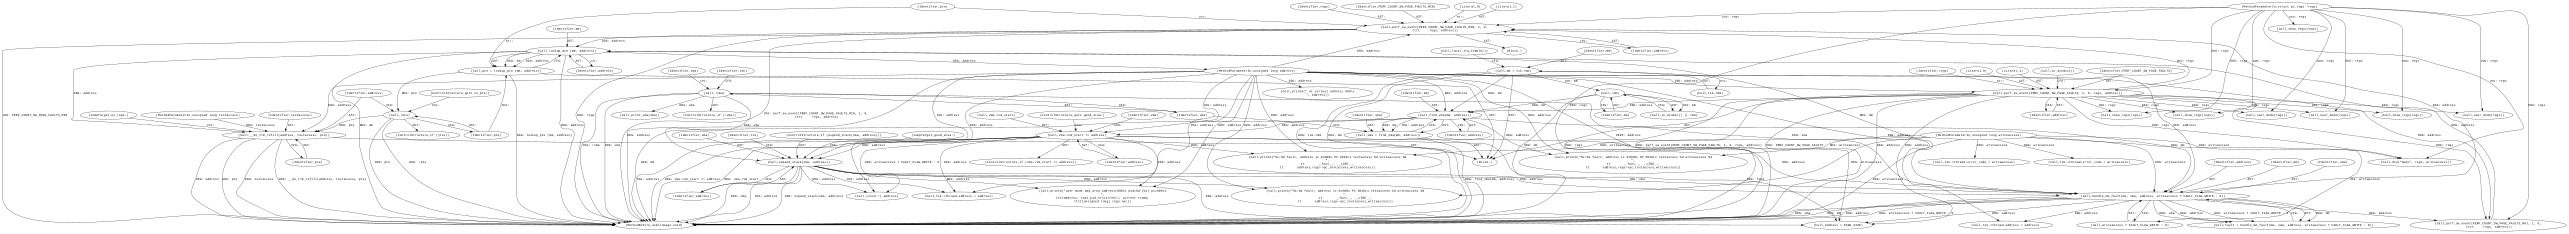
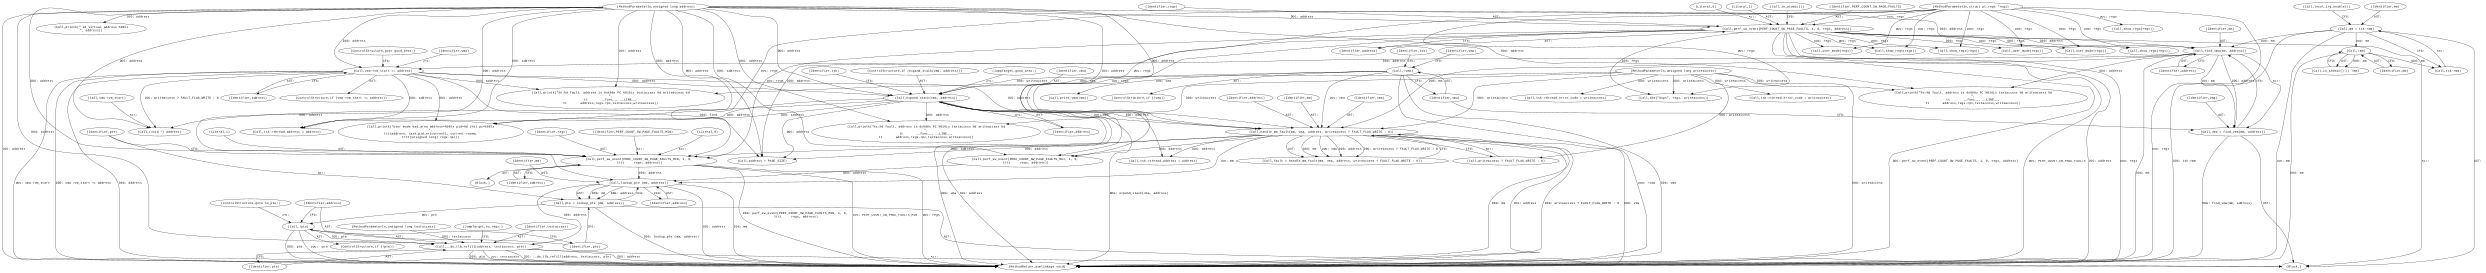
(905, 61) -> (30, 74)
(1527, 104) -> (2400, 60)
(1035, 125) -> (129, 116)
(1628, 135) -> (697, 71)
